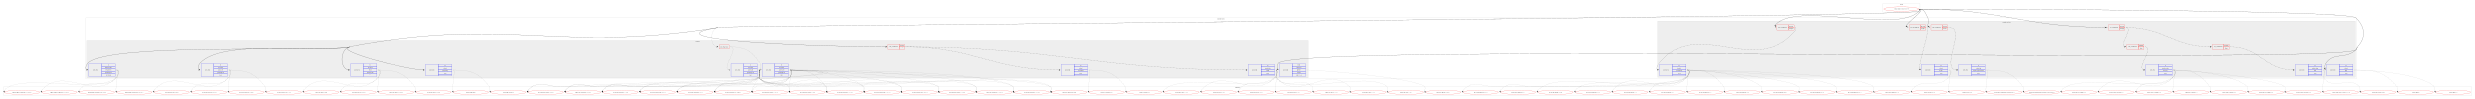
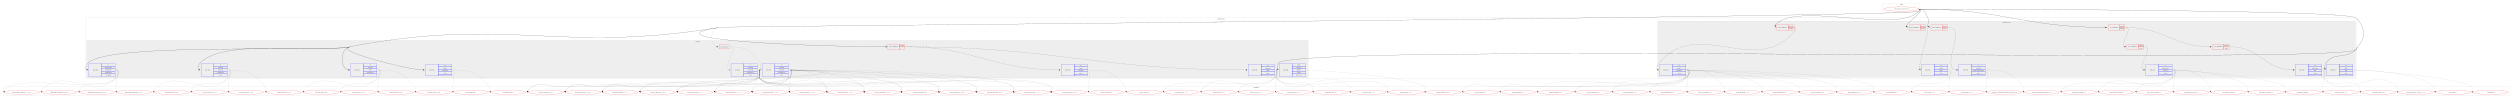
none -> (2341, 92)
